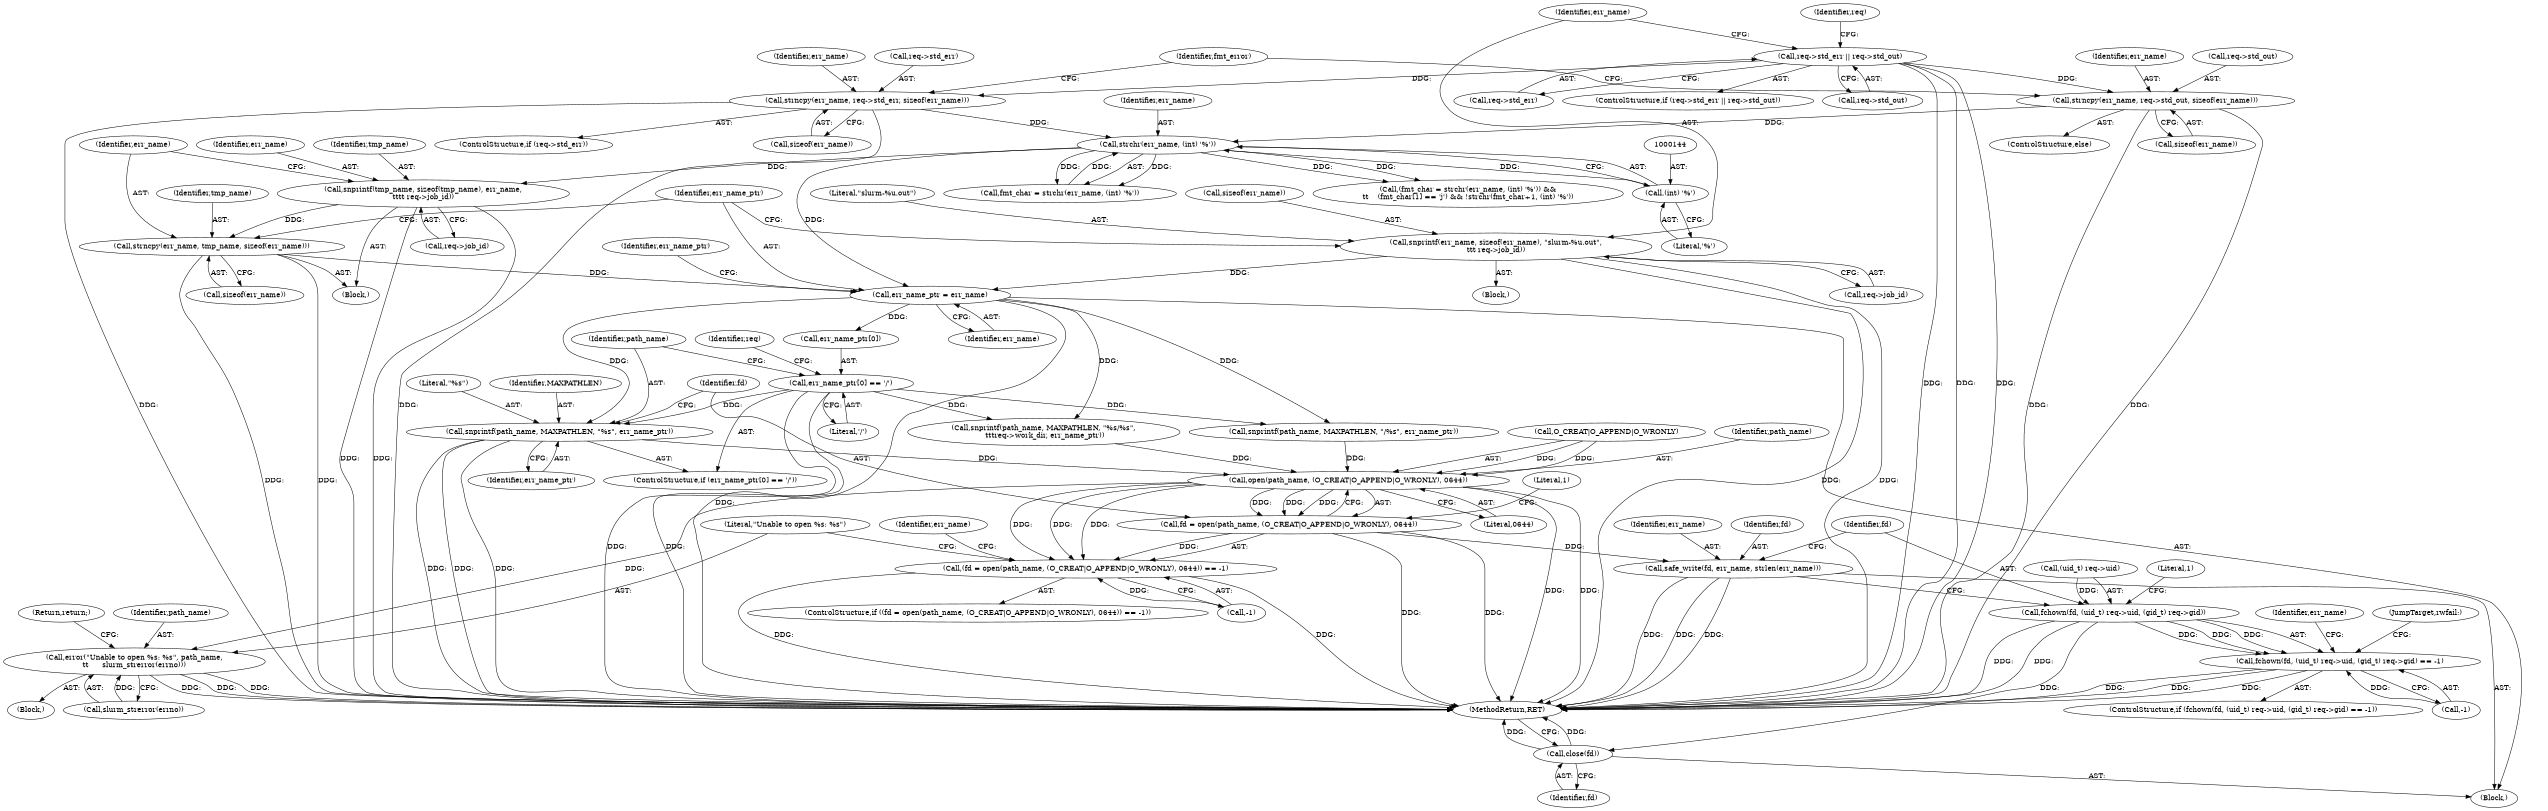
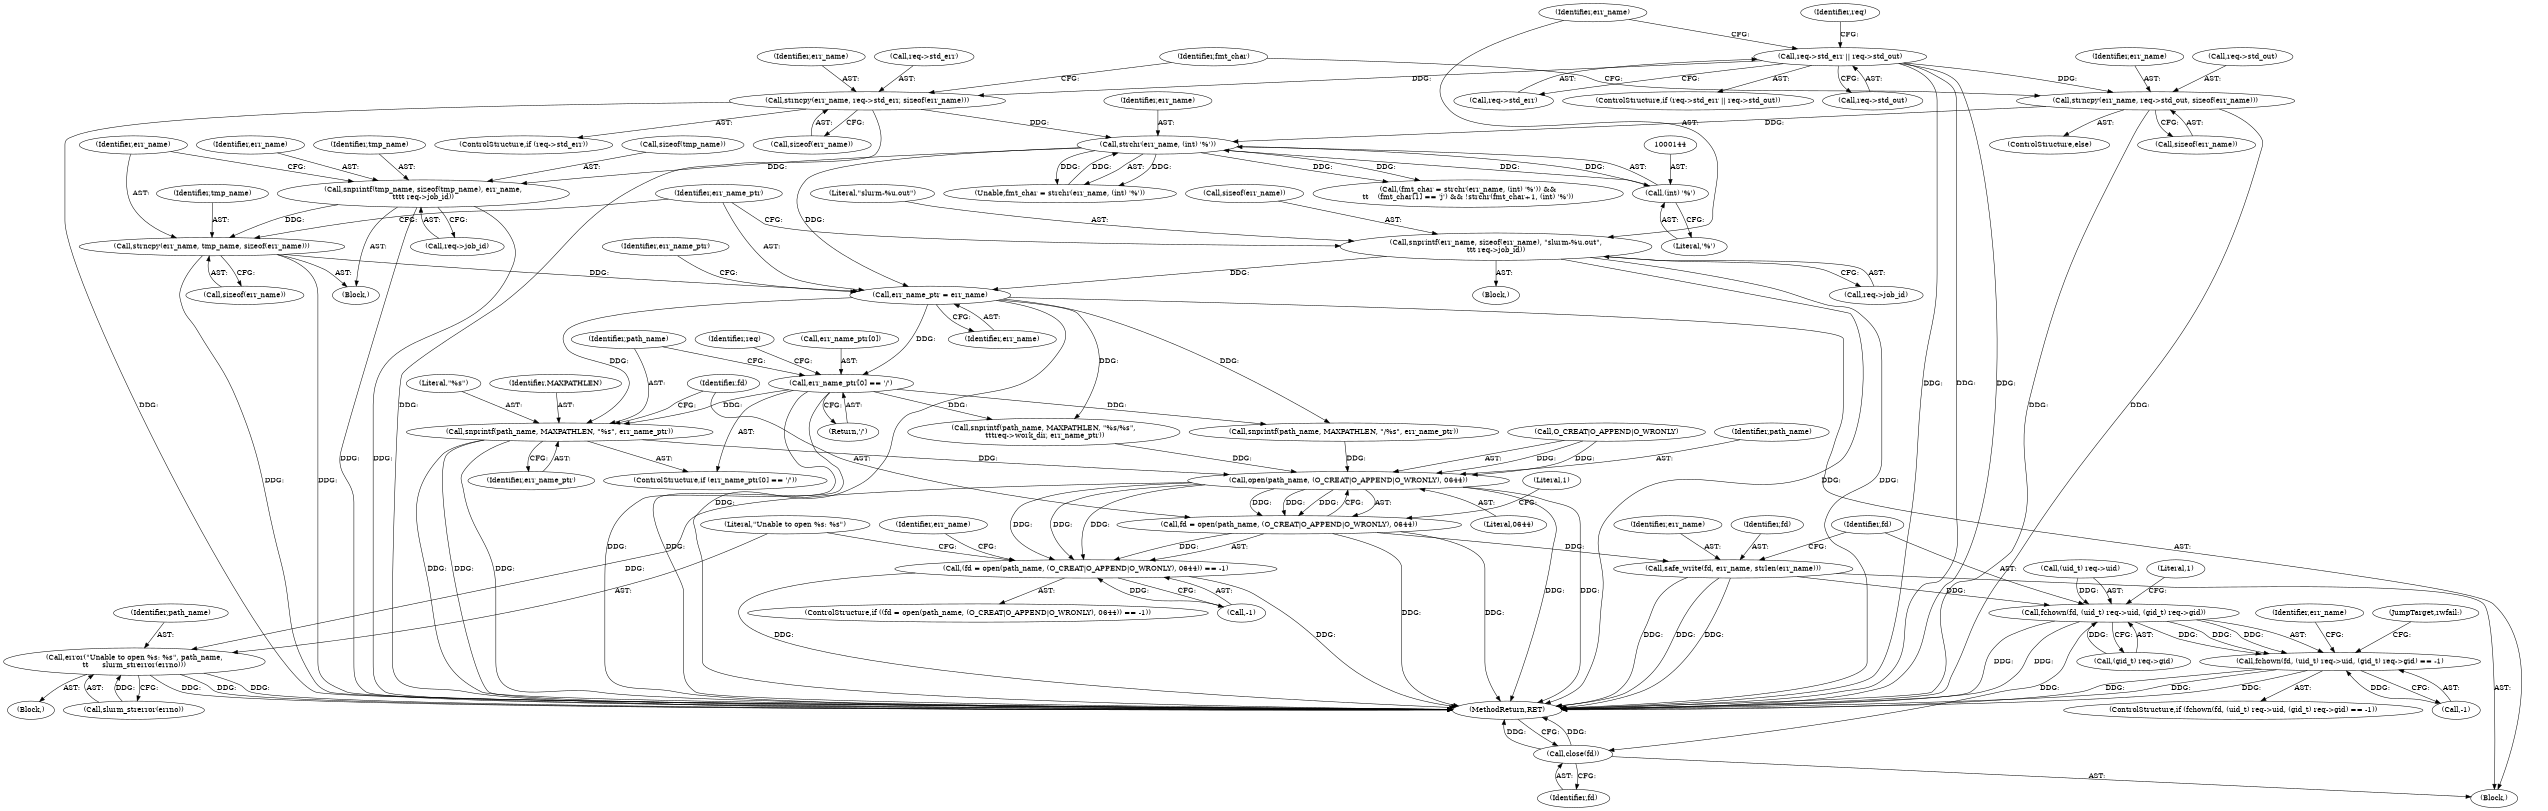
(1214, 57) -> (1214, 57)
none -> (683, 145)
(1596, 167) -> (1596, 167)
(1060, 194) -> (1060, 194)
(884, 315) -> (906, 346)
(848, 432) -> (848, 432)
(1430, 503) -> none
(1957, 591) -> (1957, 591)
(61, 613) -> none
none -> (2134, 662)
